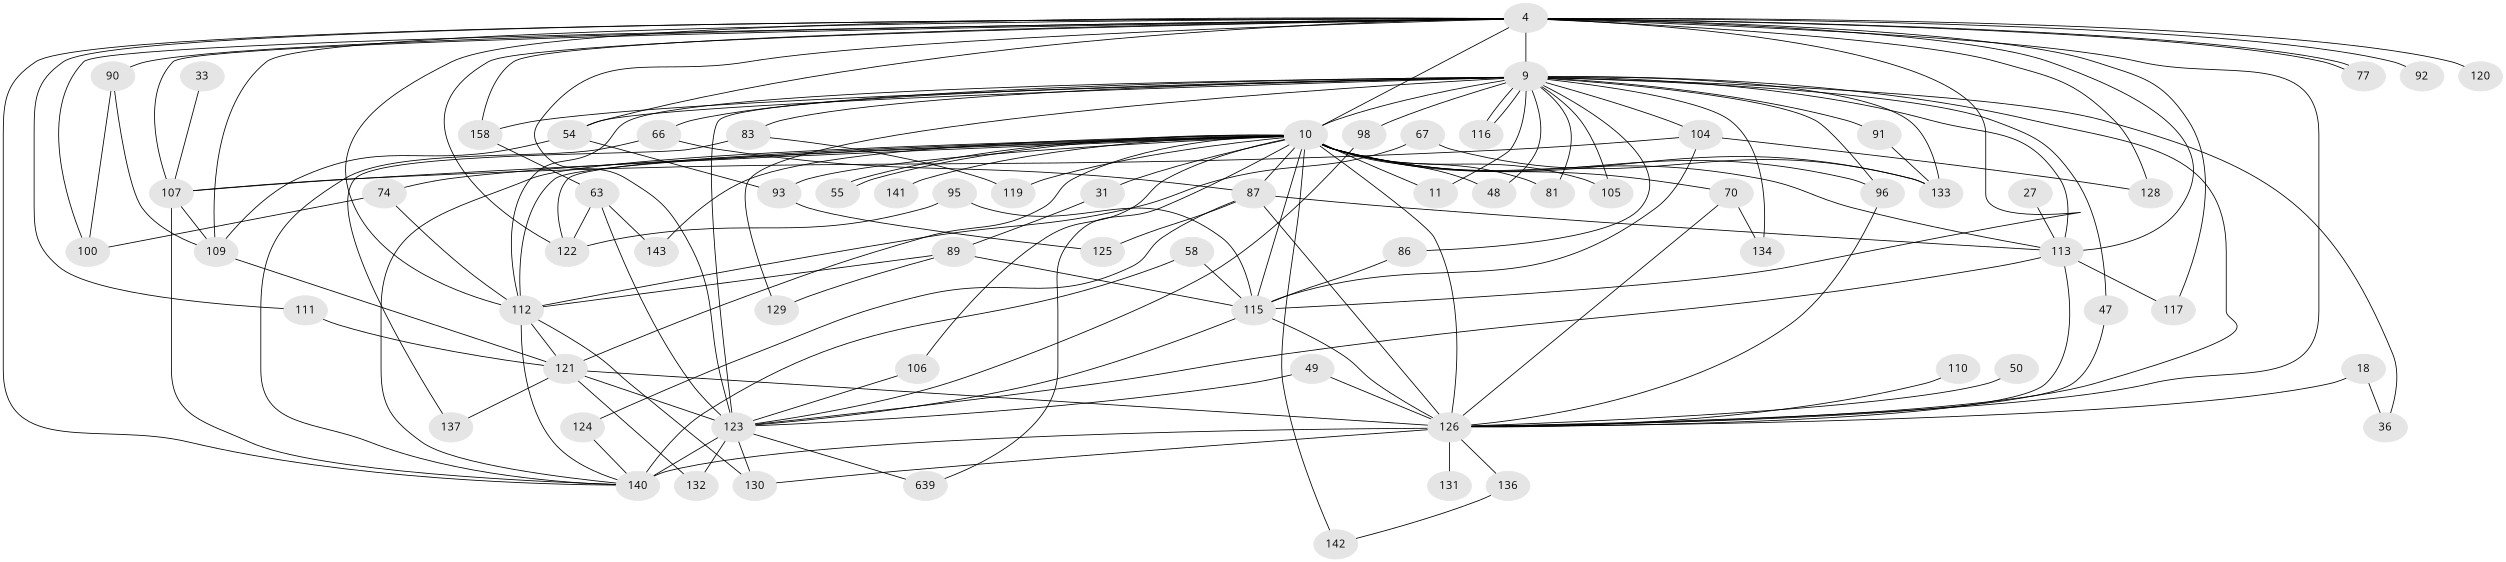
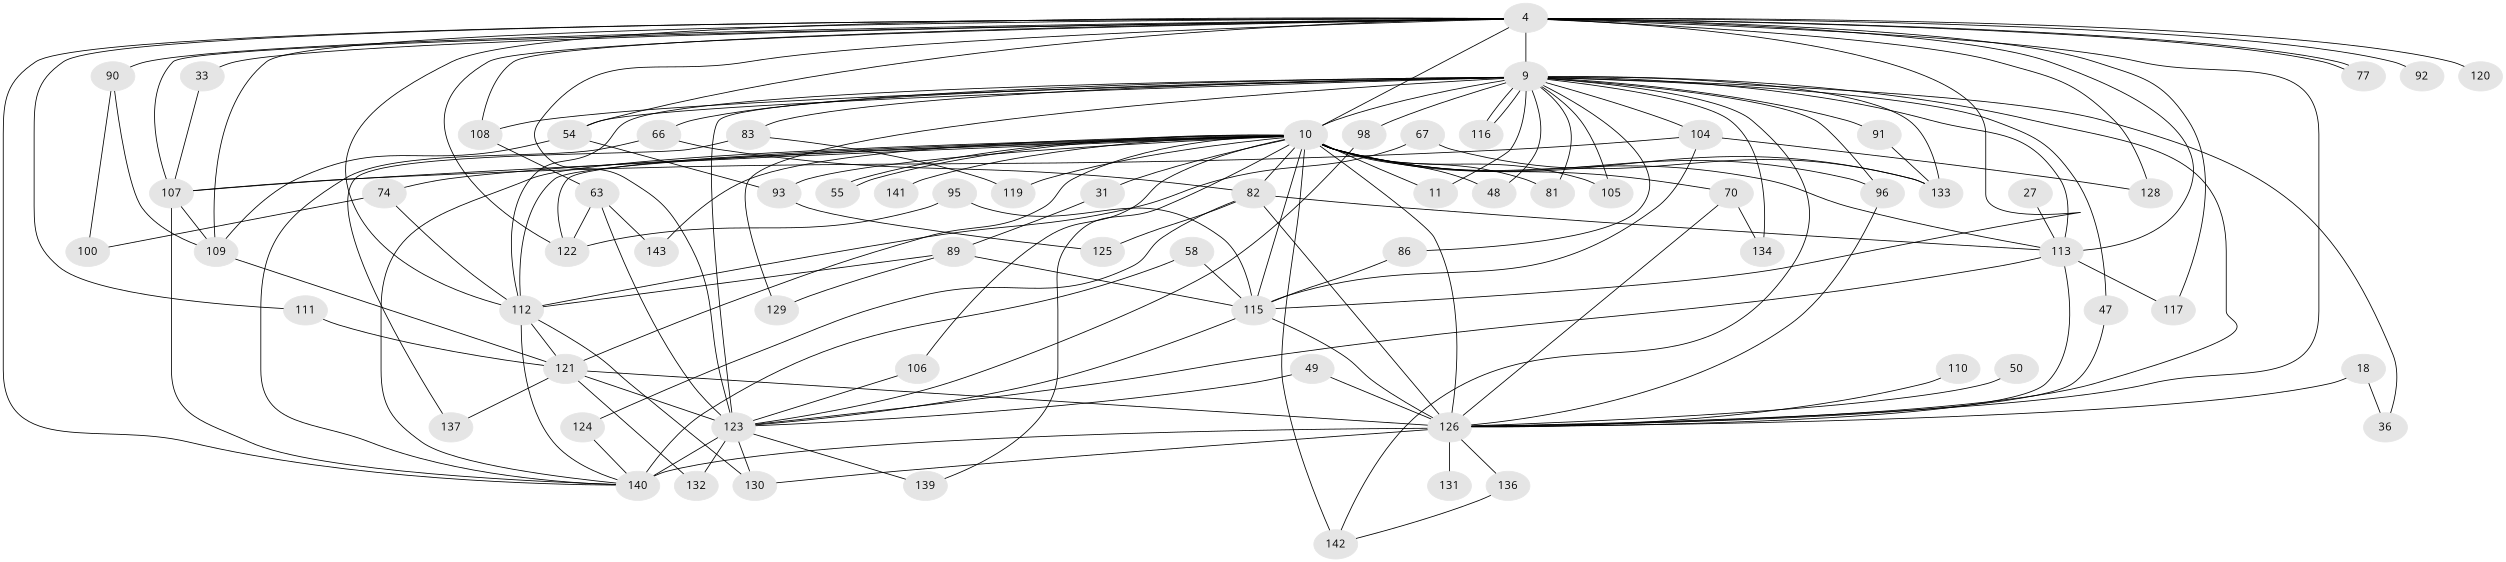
(701, 32) -> (861, 31)
(480, 135) -> (480, 135)
(1254, 193) -> (1254, 193)
none -> (1727, 325)
(925, 486) -> (925, 486)
